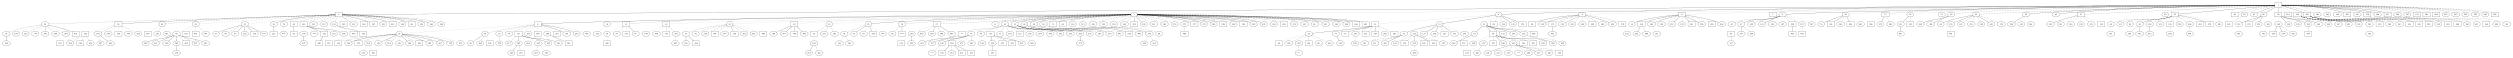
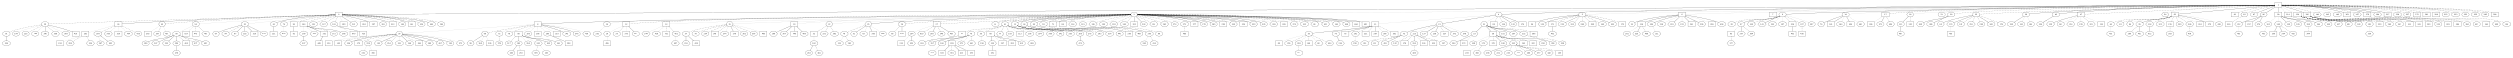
none -> (2040, 24)
(80, 43) -> none
